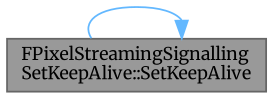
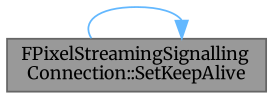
(137, 65) -> (137, 65)
